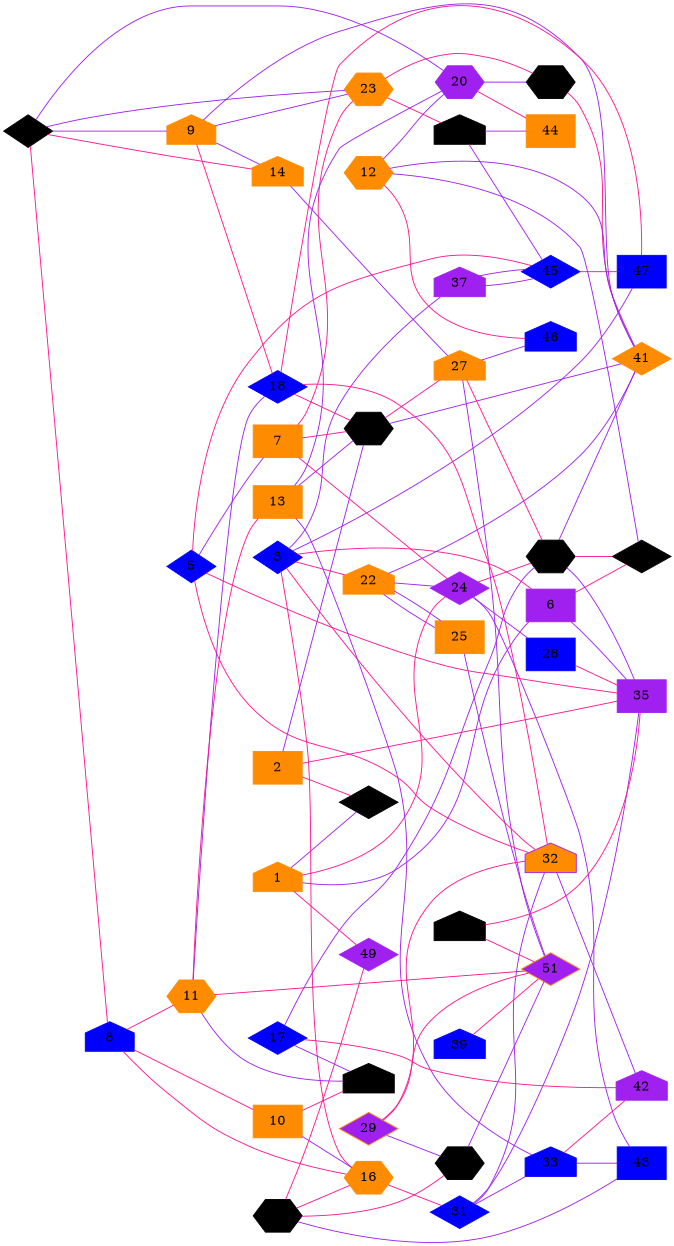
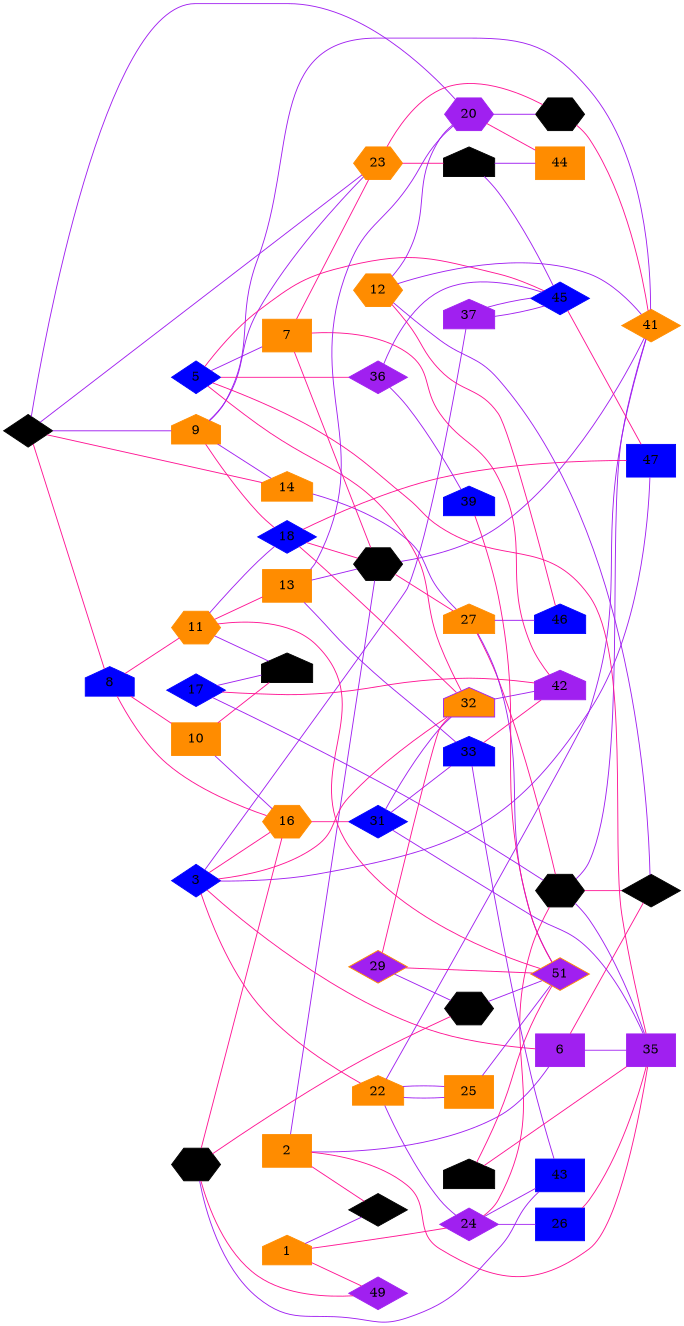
none -> (378, 377)
(373, 518) -> (484, 457)
(457, 798) -> (442, 1138)
